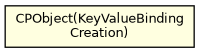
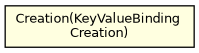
(100, 27) -> (100, 27)
